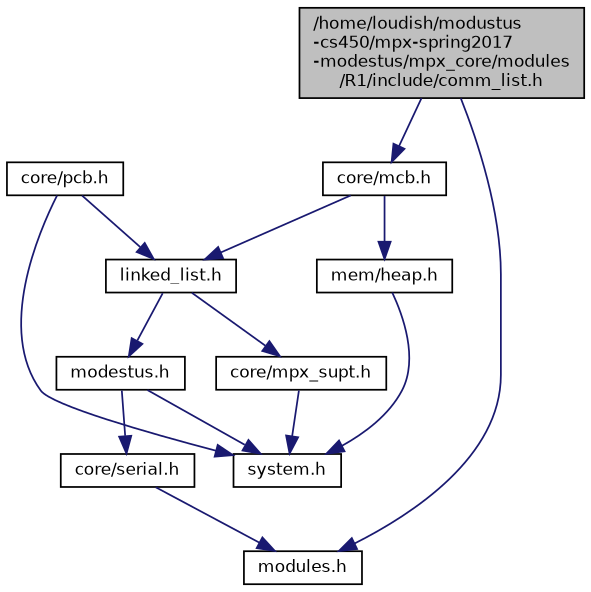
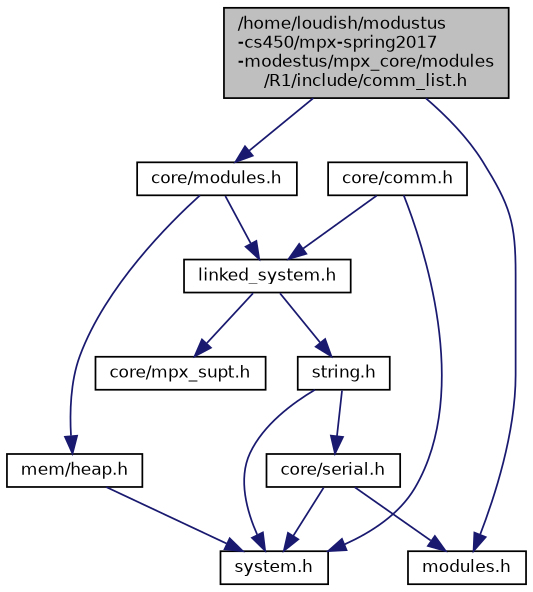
(65, 179) -> (398, 179)
(385, 179) -> (217, 179)
(171, 276) -> (267, 276)
(121, 373) -> (344, 373)
(296, 413) -> (308, 512)
